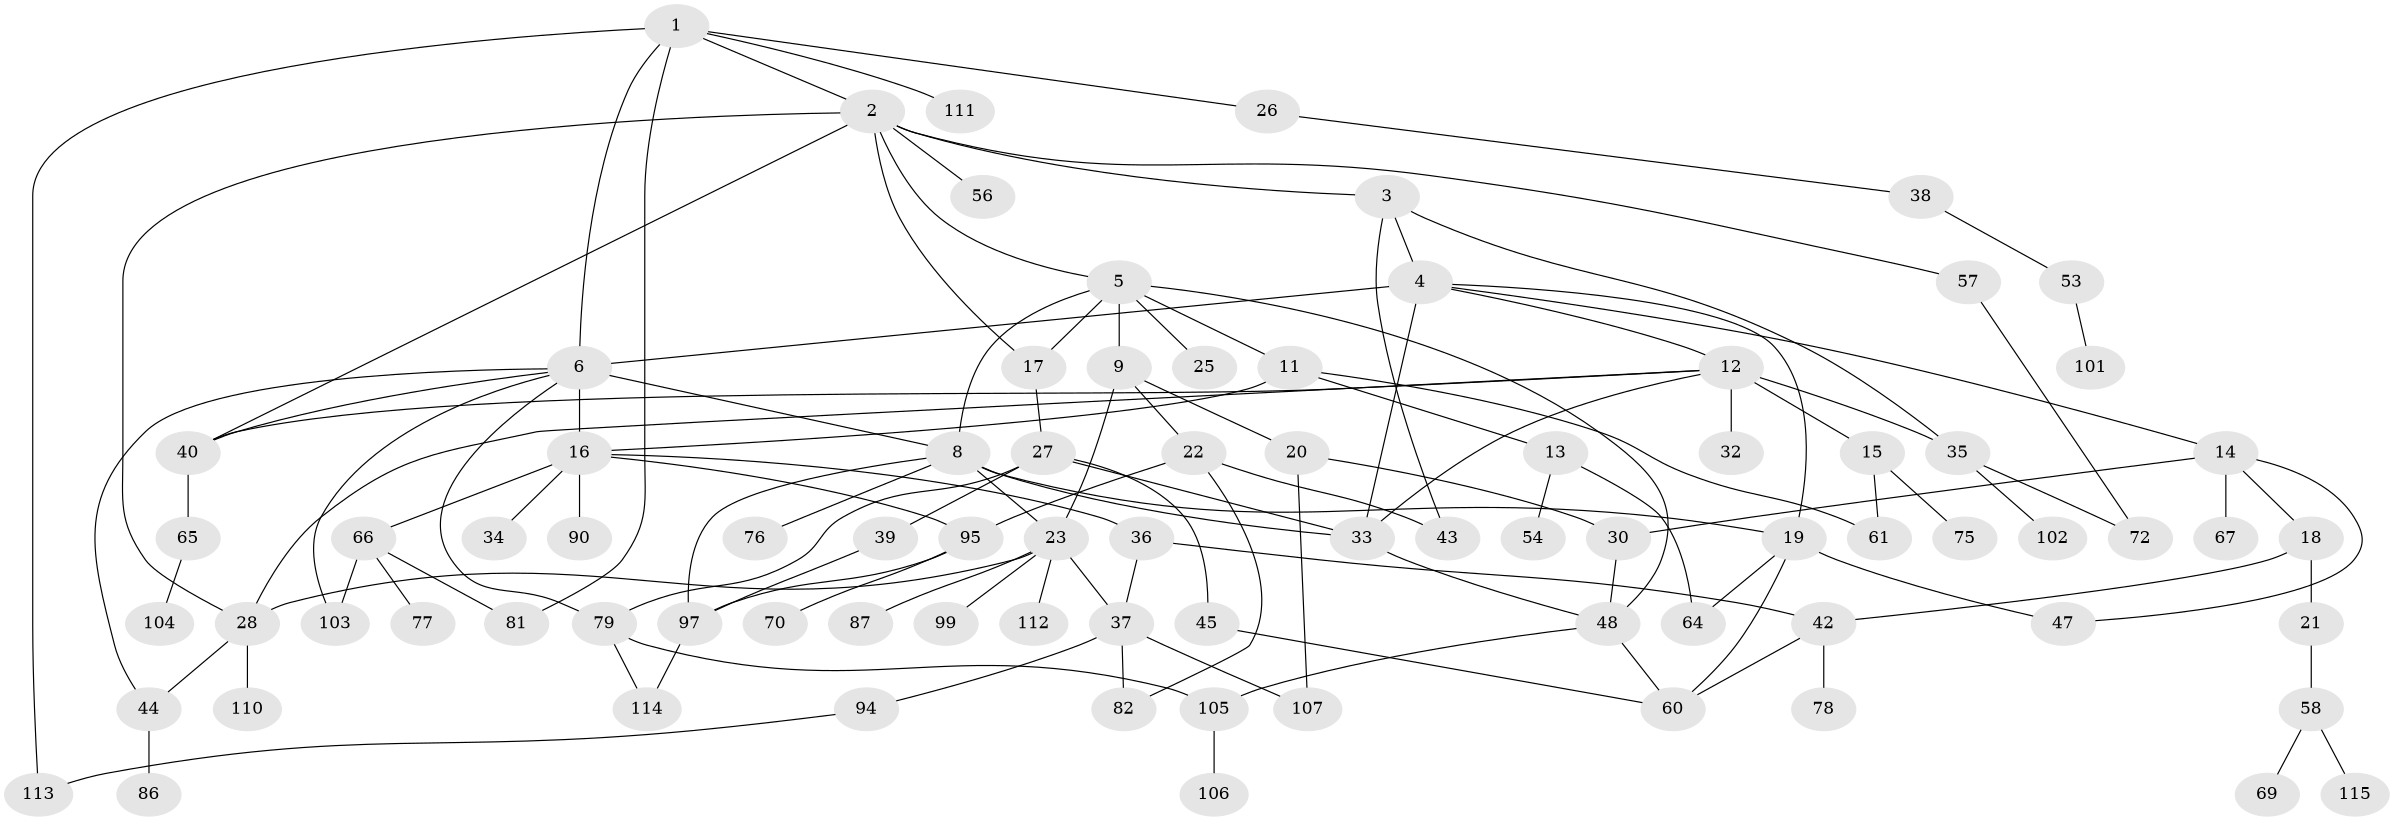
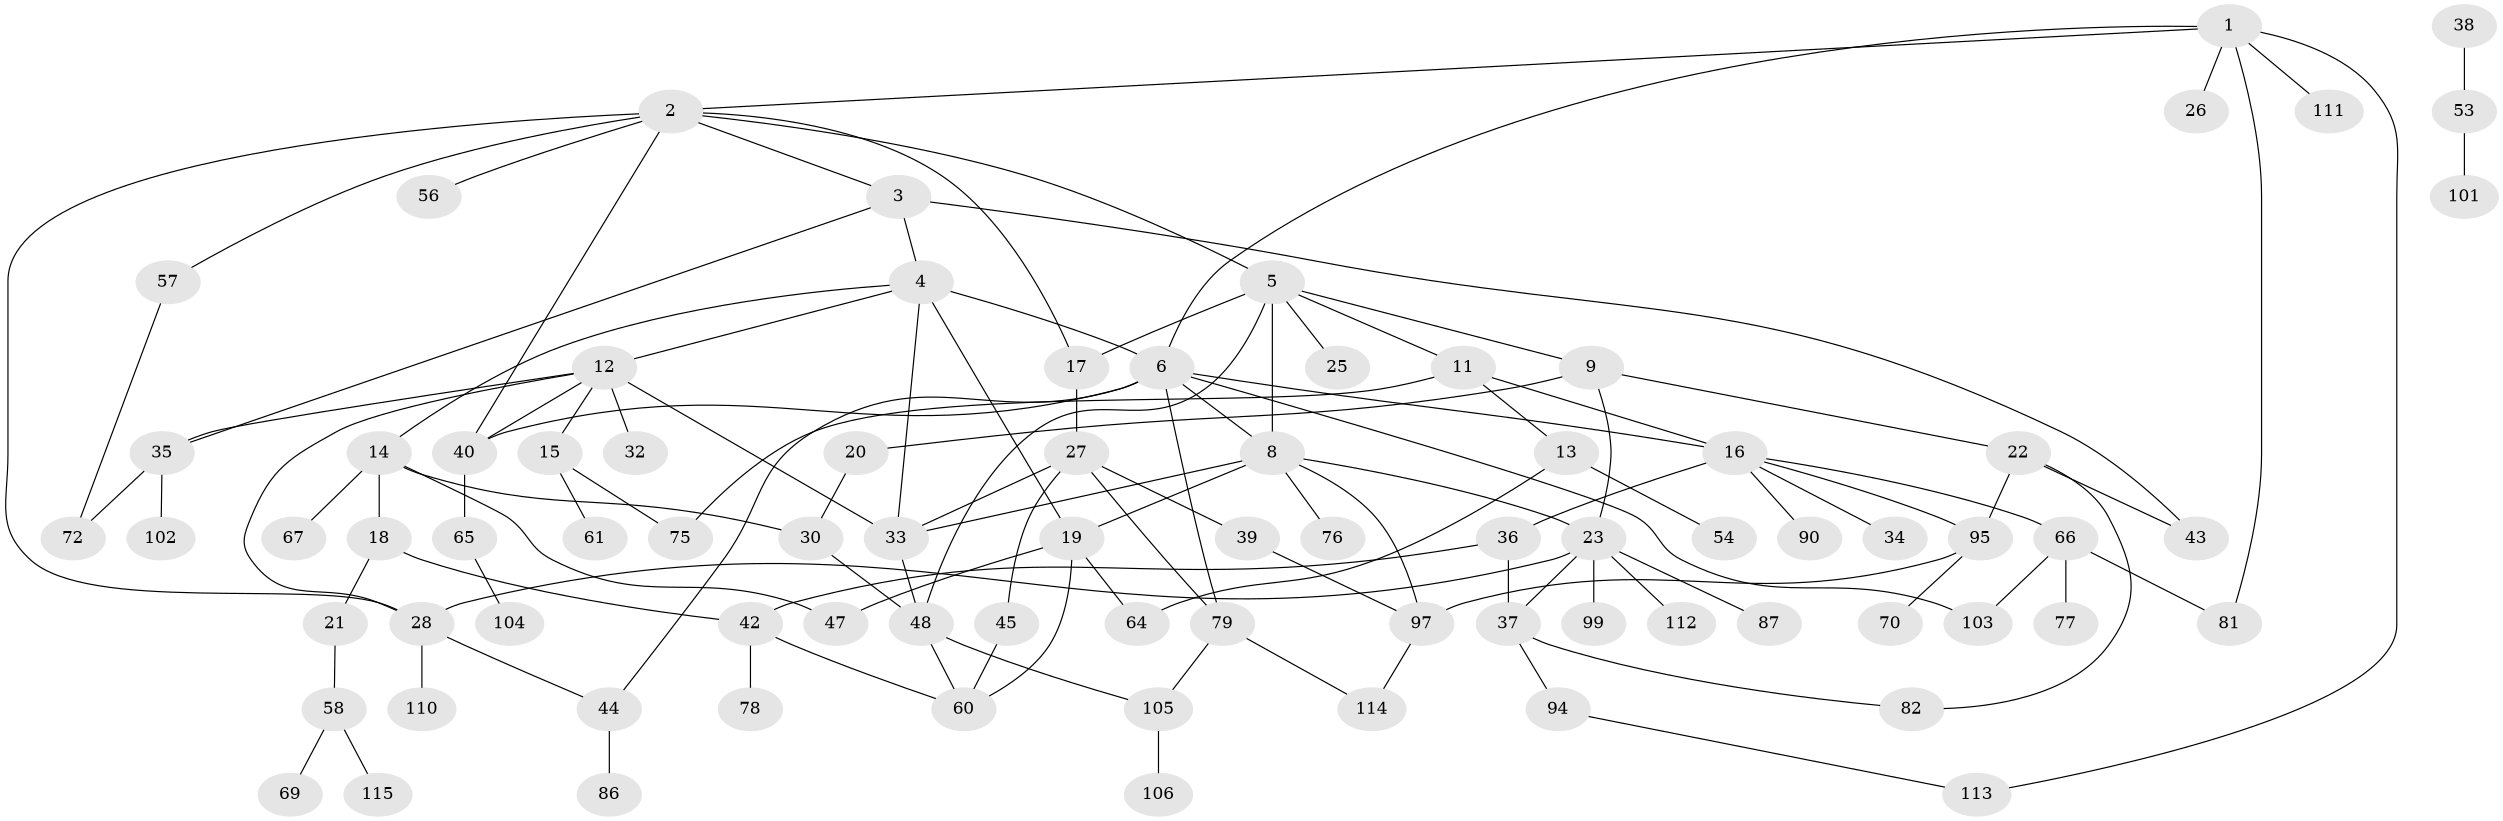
(1594, 154) -> none
(1567, 422) -> (1107, 400)
(1308, 709) -> none
